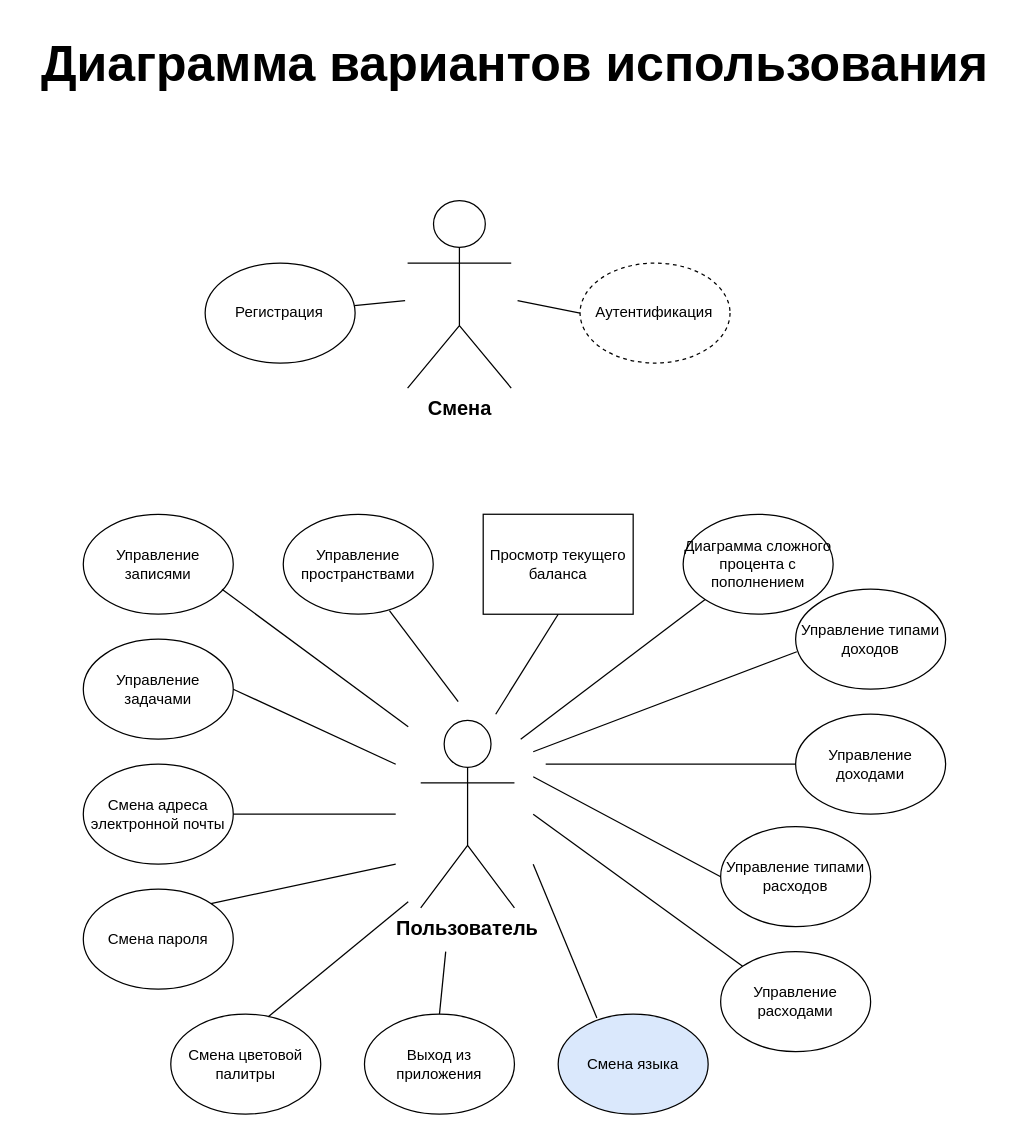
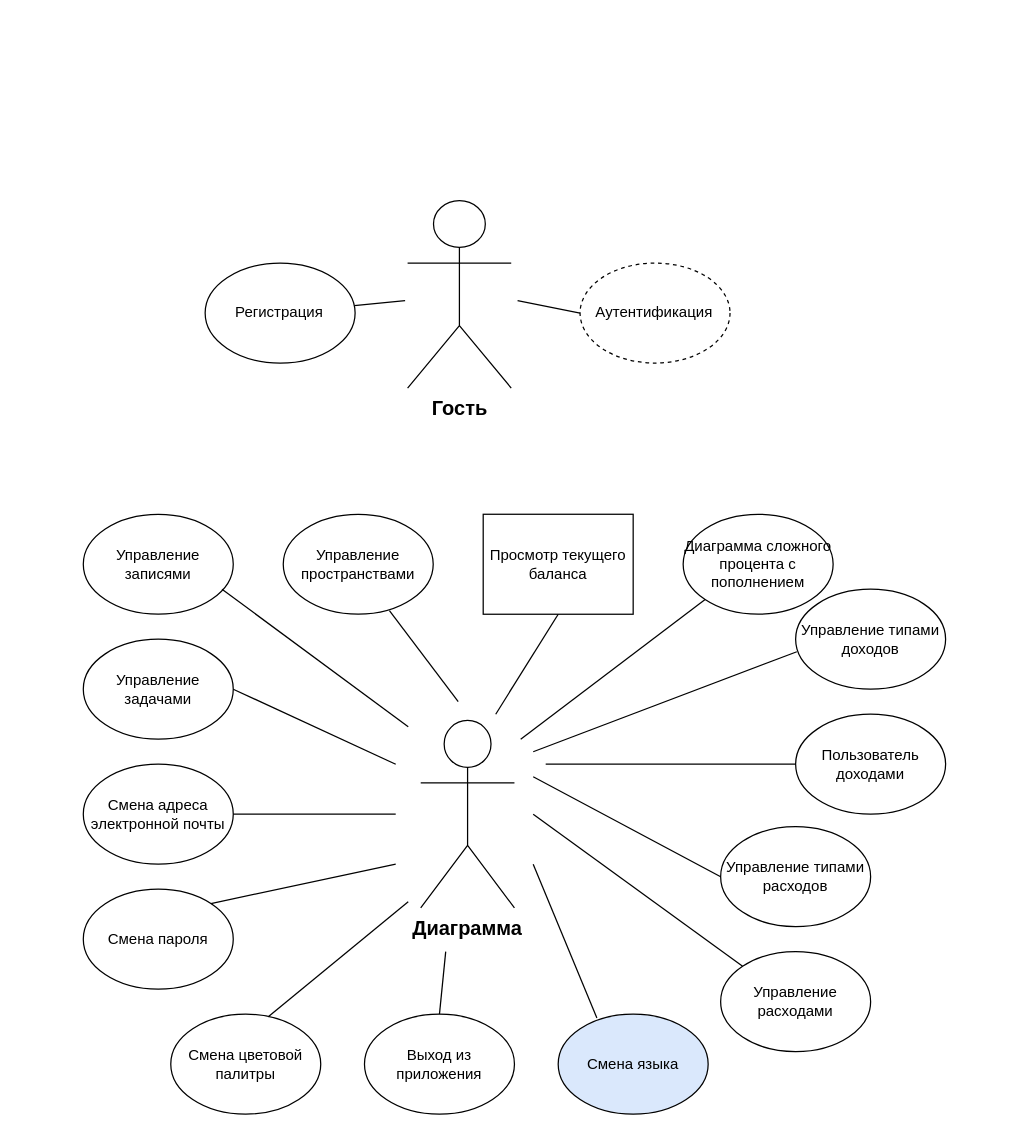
(514, 63) -> none
(460, 406) -> (460, 406)
(871, 764) -> (871, 764)
(468, 926) -> (468, 926)
